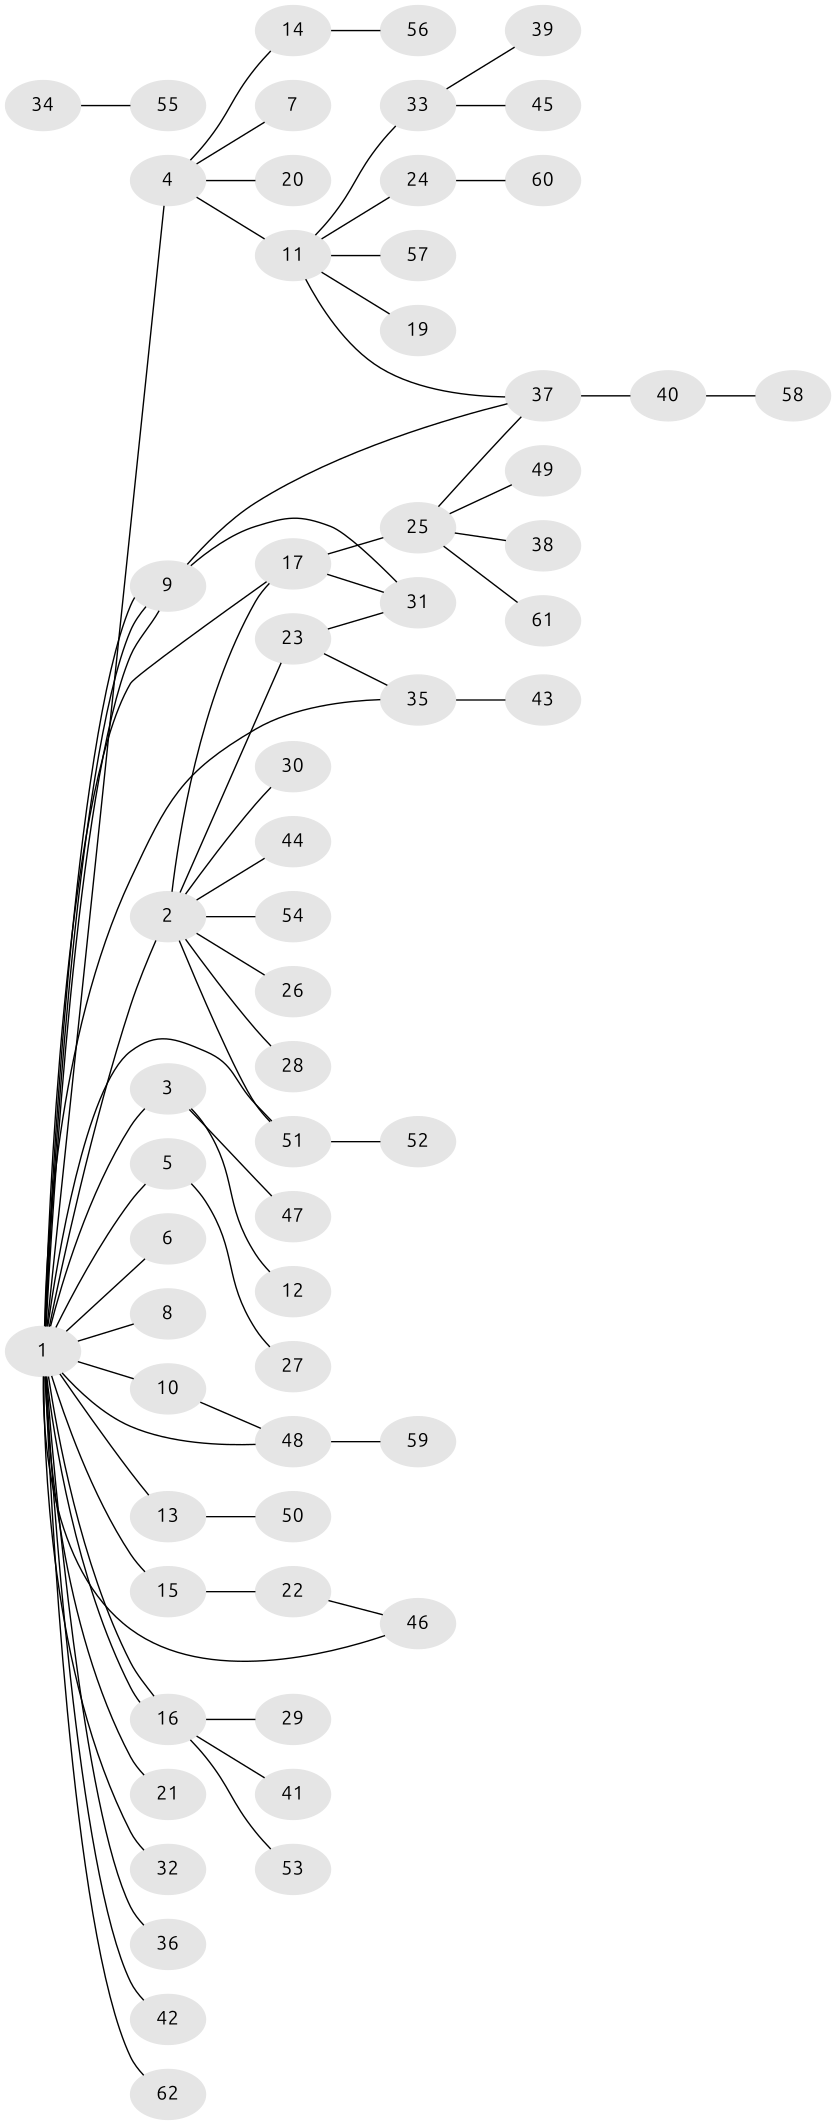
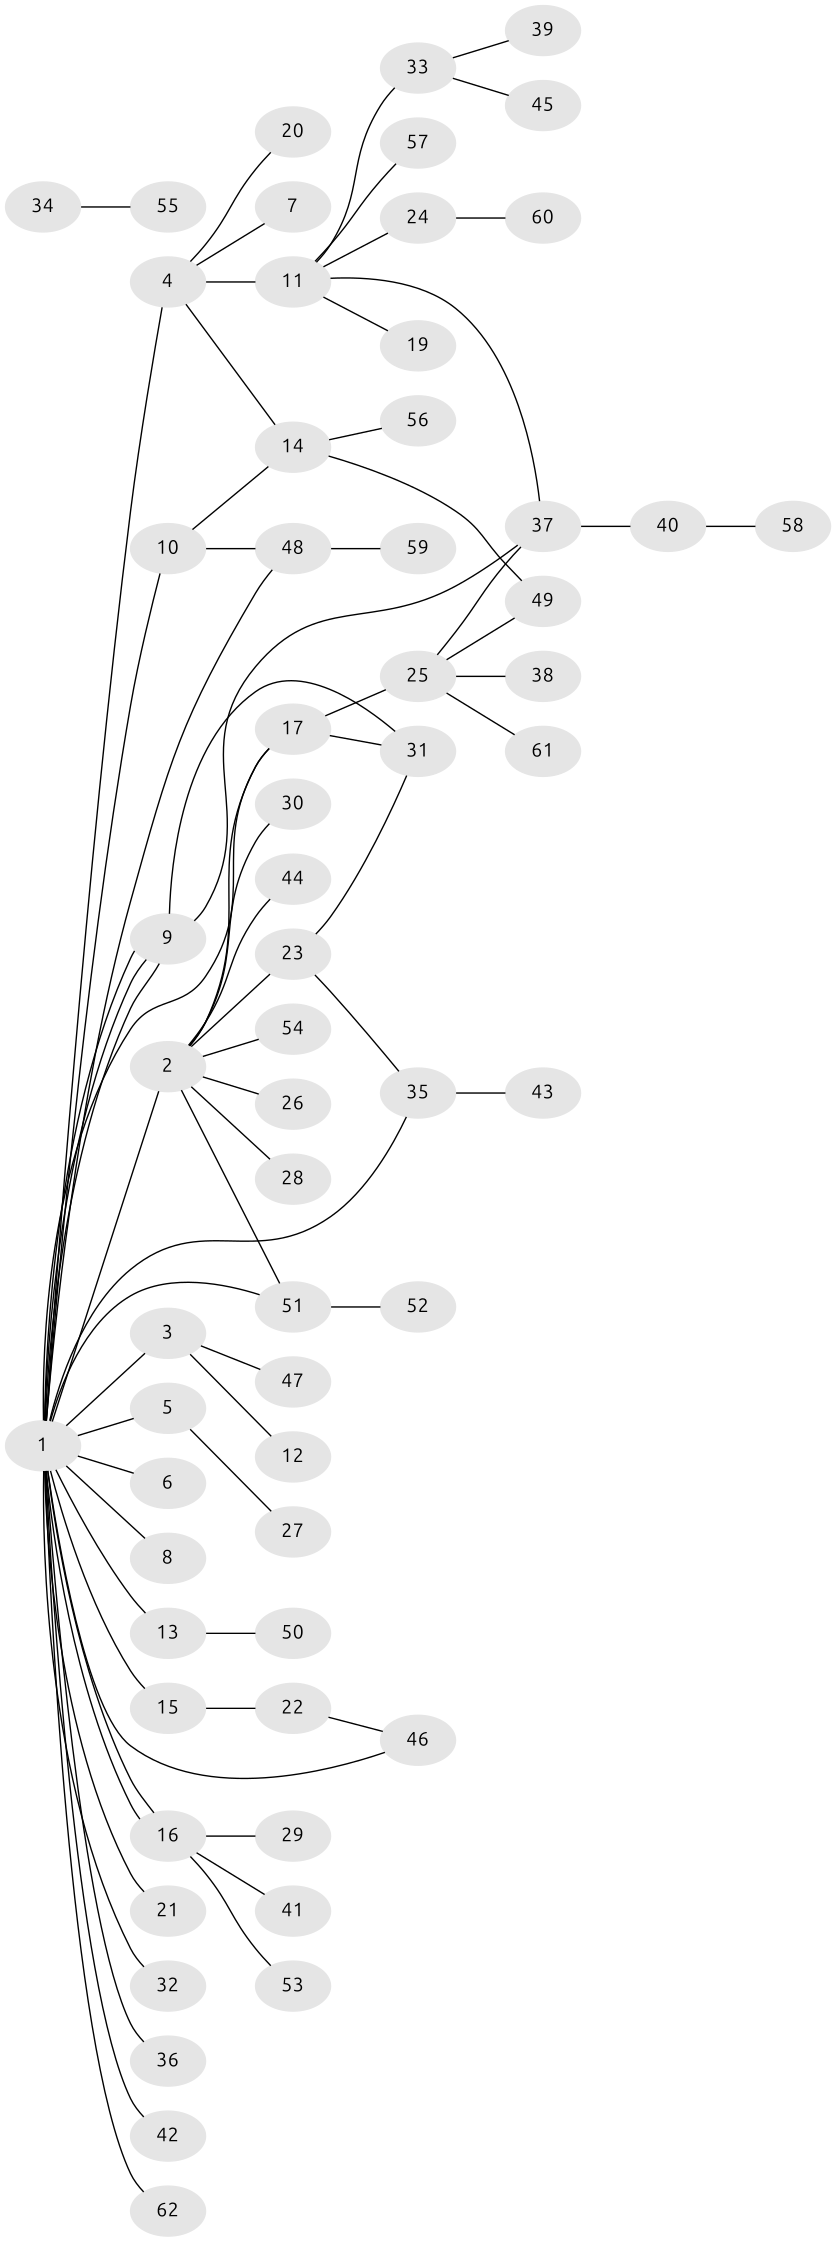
none -> (230, 498)
none -> (438, 500)
